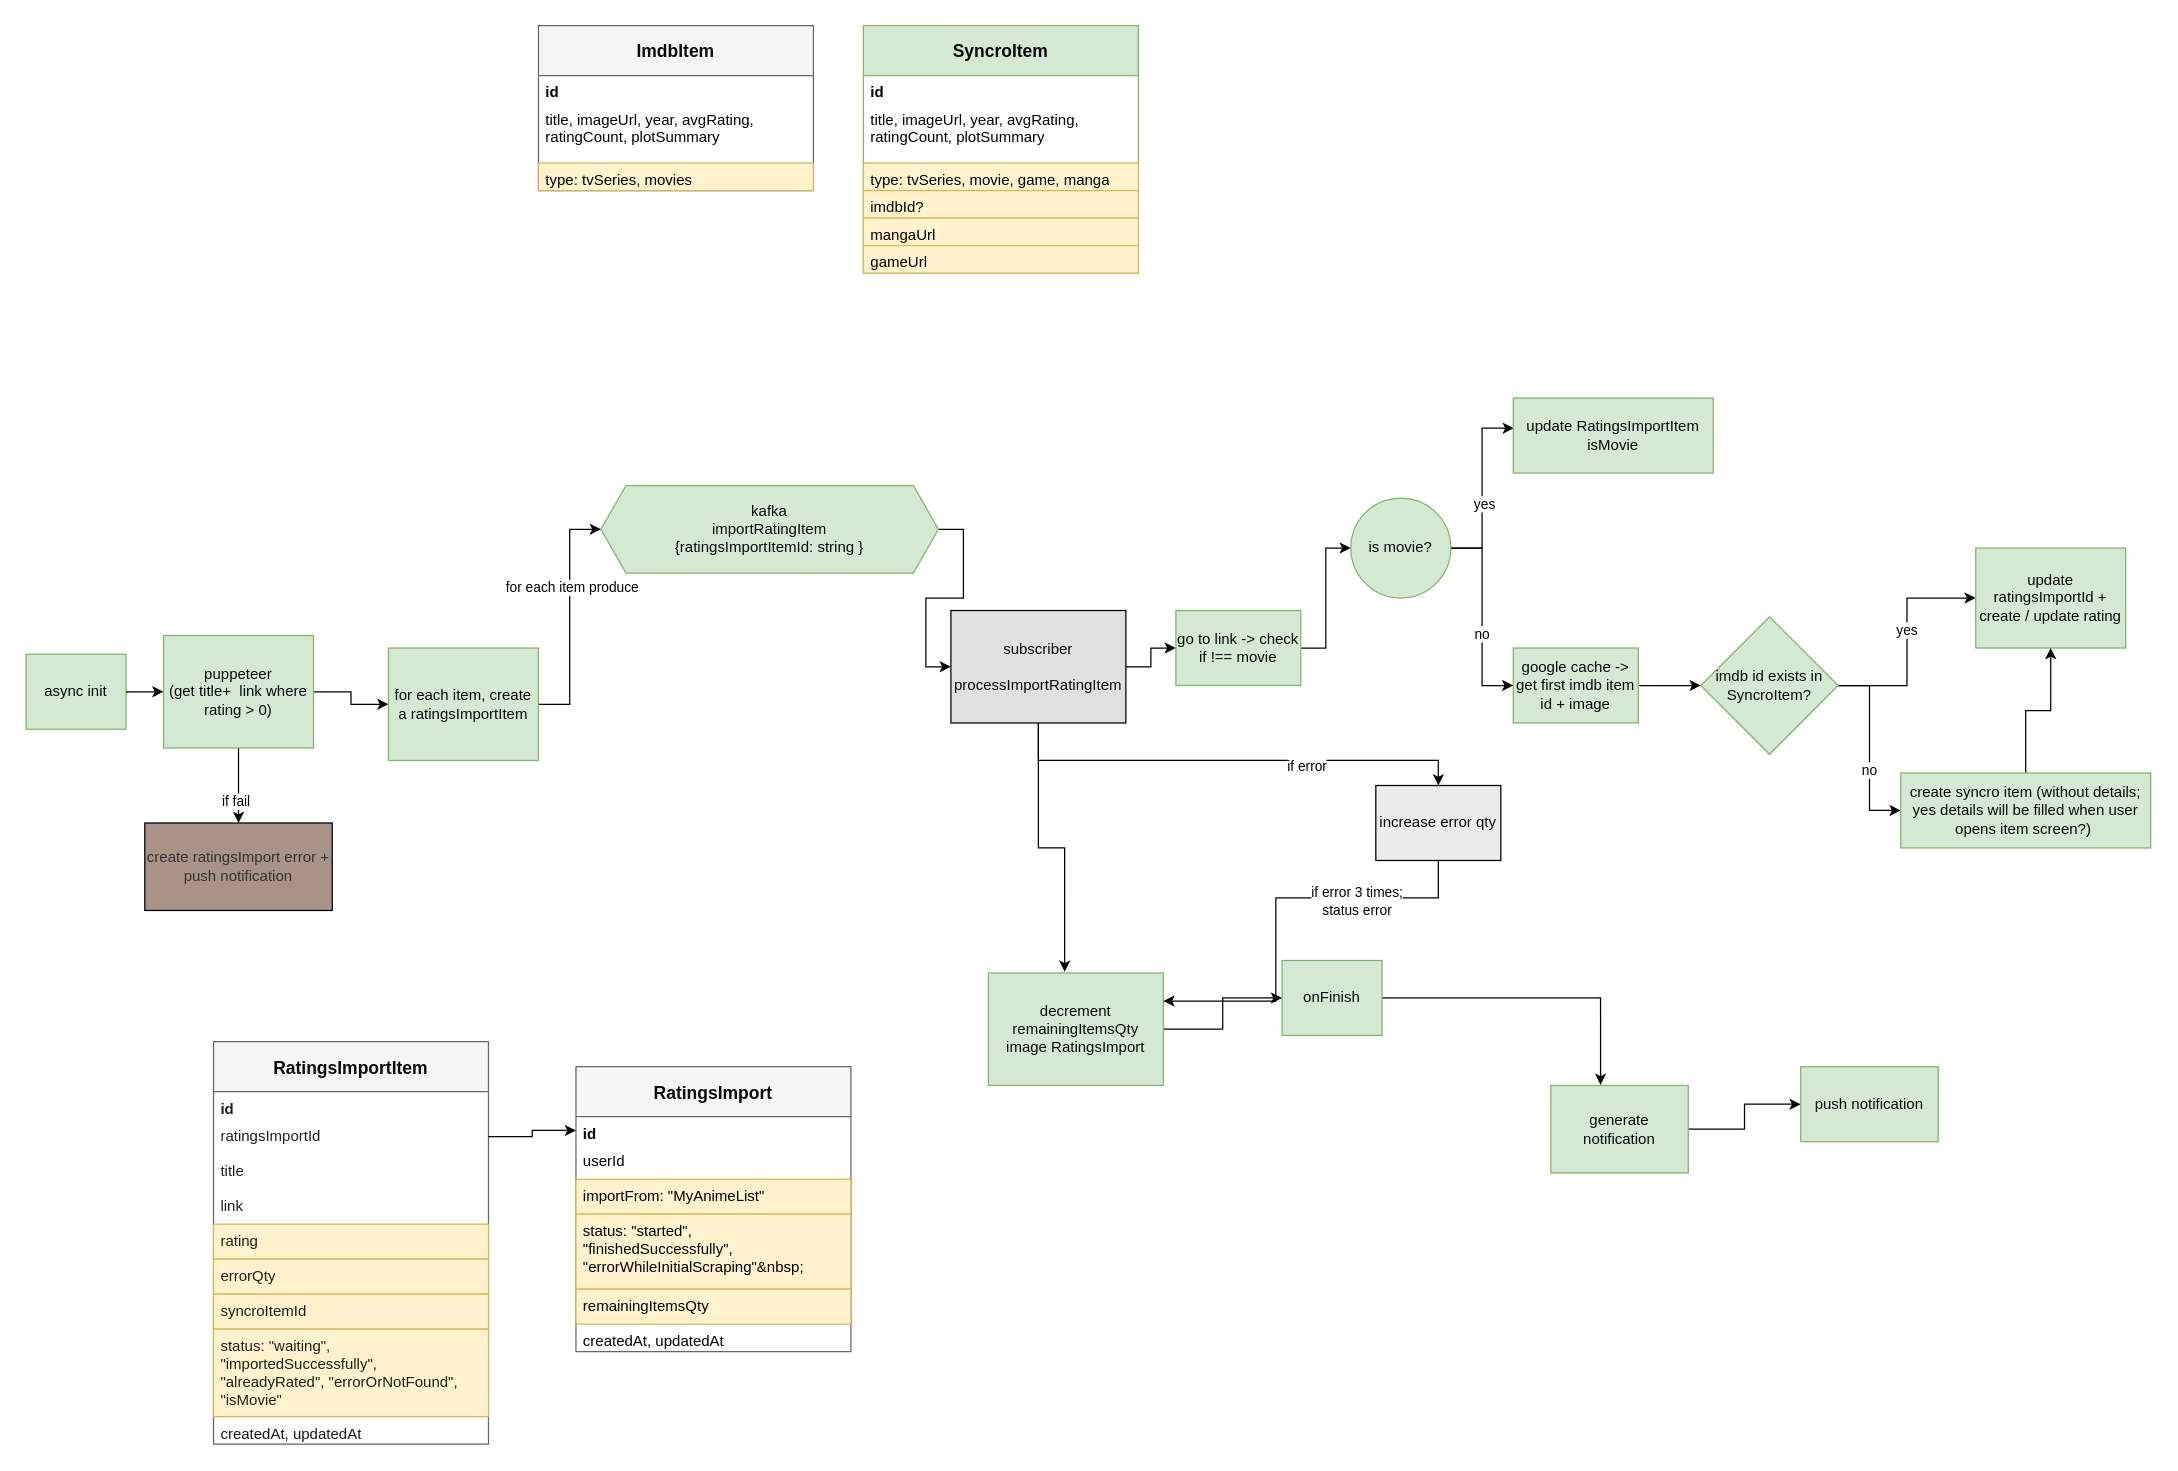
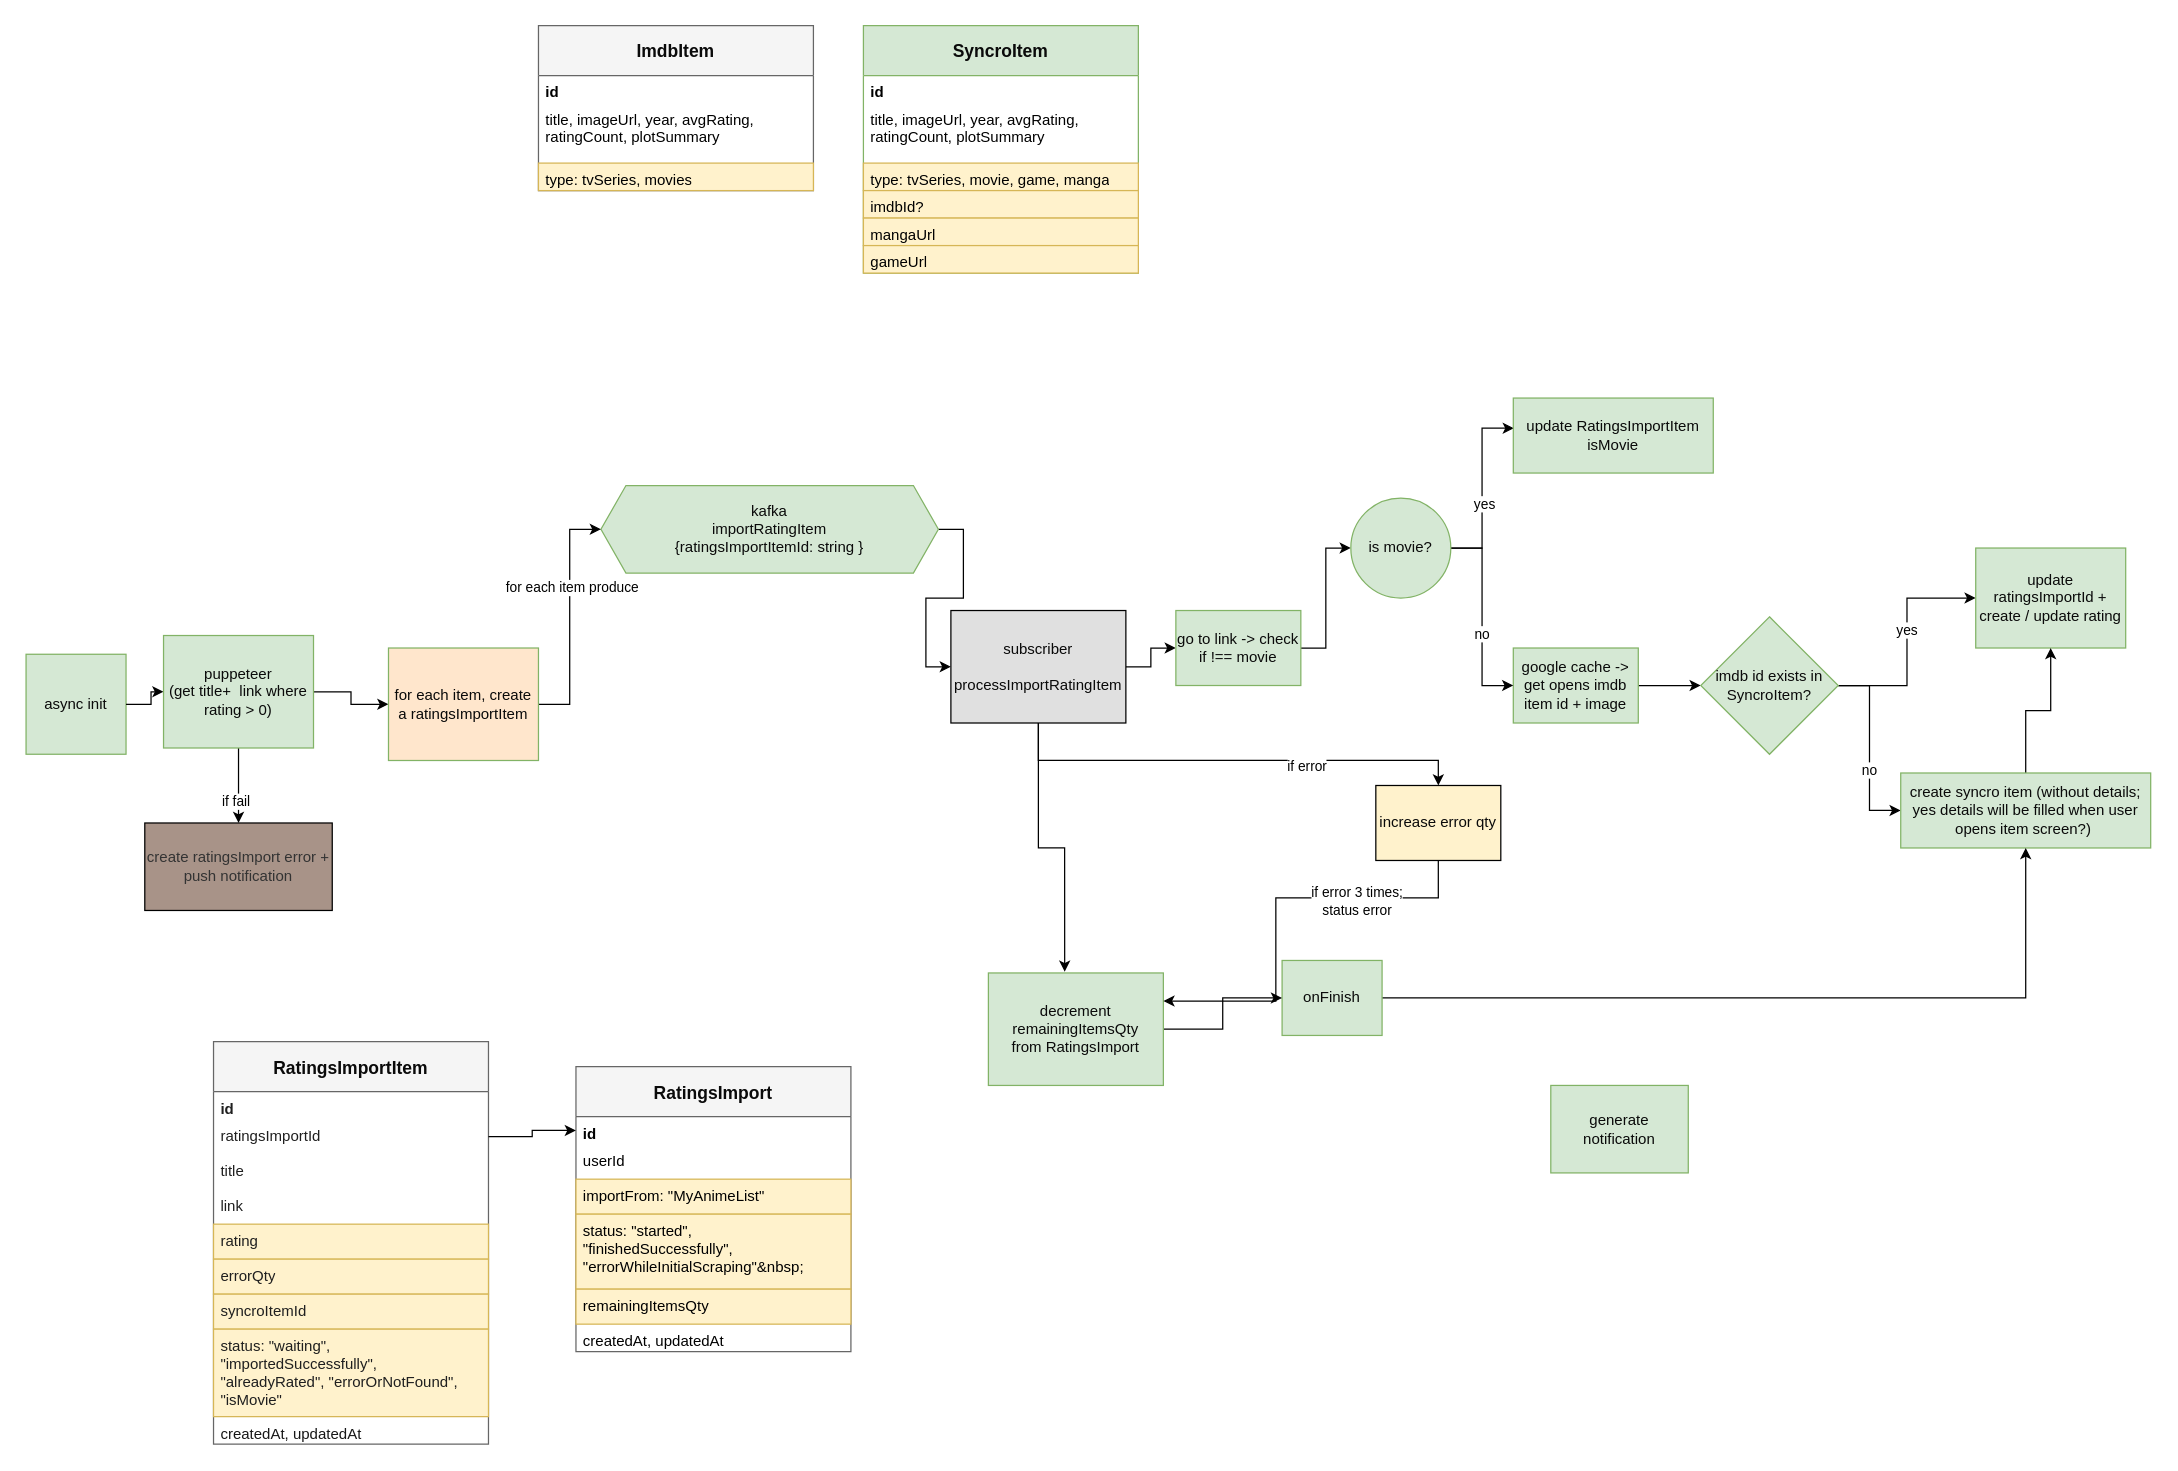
(1576, 686) -> (1576, 686)
(76, 692) -> (76, 704)
(463, 704) -> (463, 704)
(1438, 823) -> (1438, 823)
(1076, 1029) -> (1076, 1029)
(1600, 1036) -> (1882, 998)
(1869, 1104) -> none
(1744, 1121) -> none
